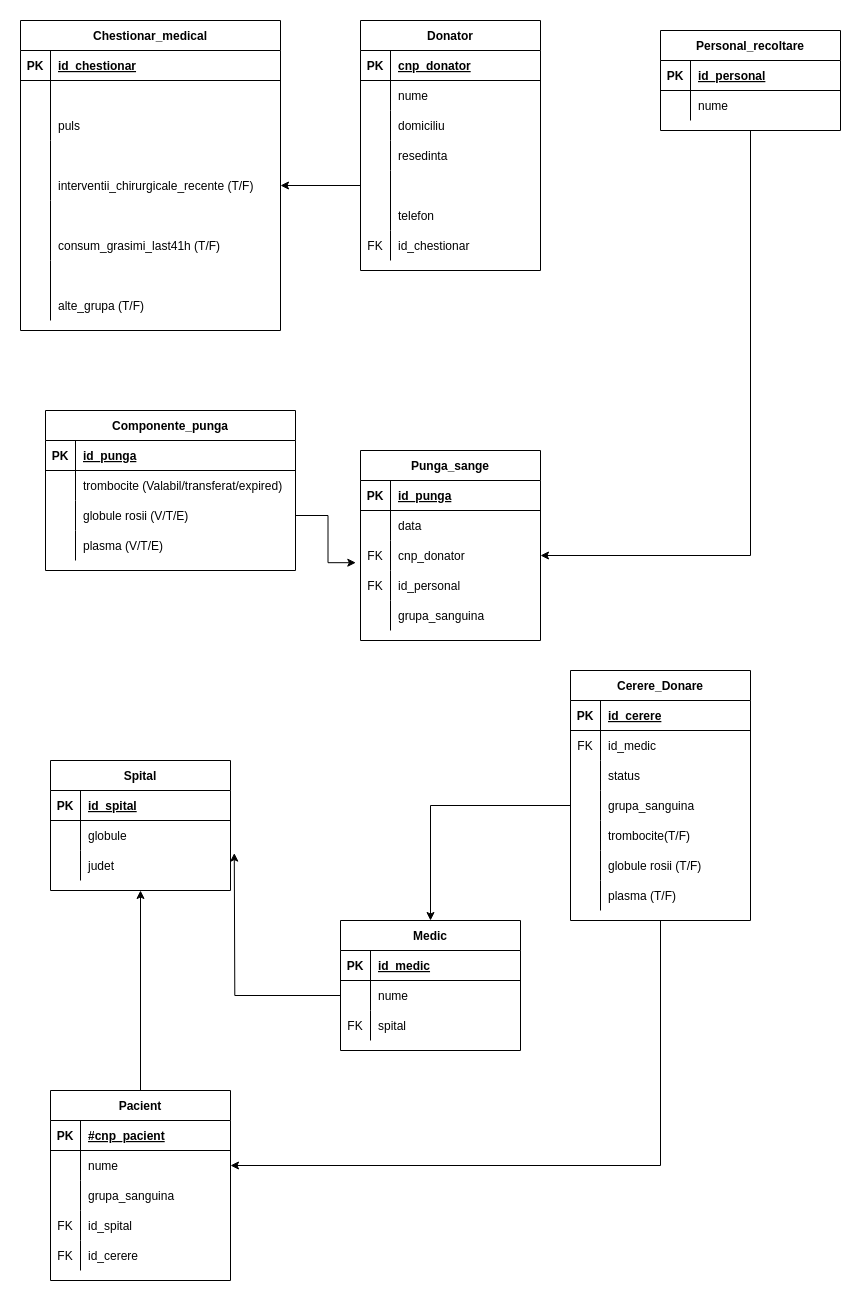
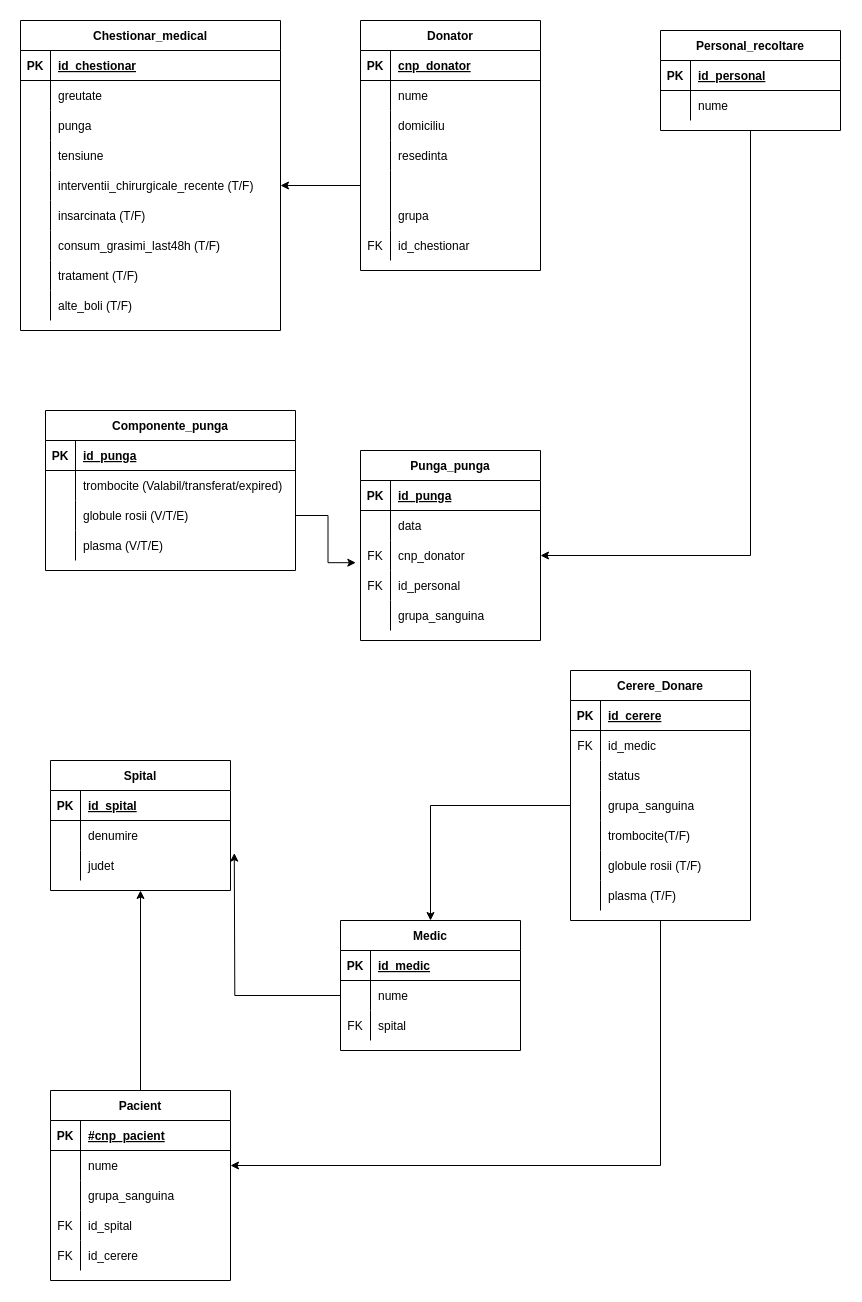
none -> (166, 96)
(70, 126) -> (75, 126)
none -> (166, 156)
none -> (166, 216)
(420, 216) -> (415, 216)
(146, 246) -> (146, 246)
none -> (166, 276)
(109, 306) -> (102, 306)
(450, 466) -> (450, 466)
(108, 836) -> (113, 836)
